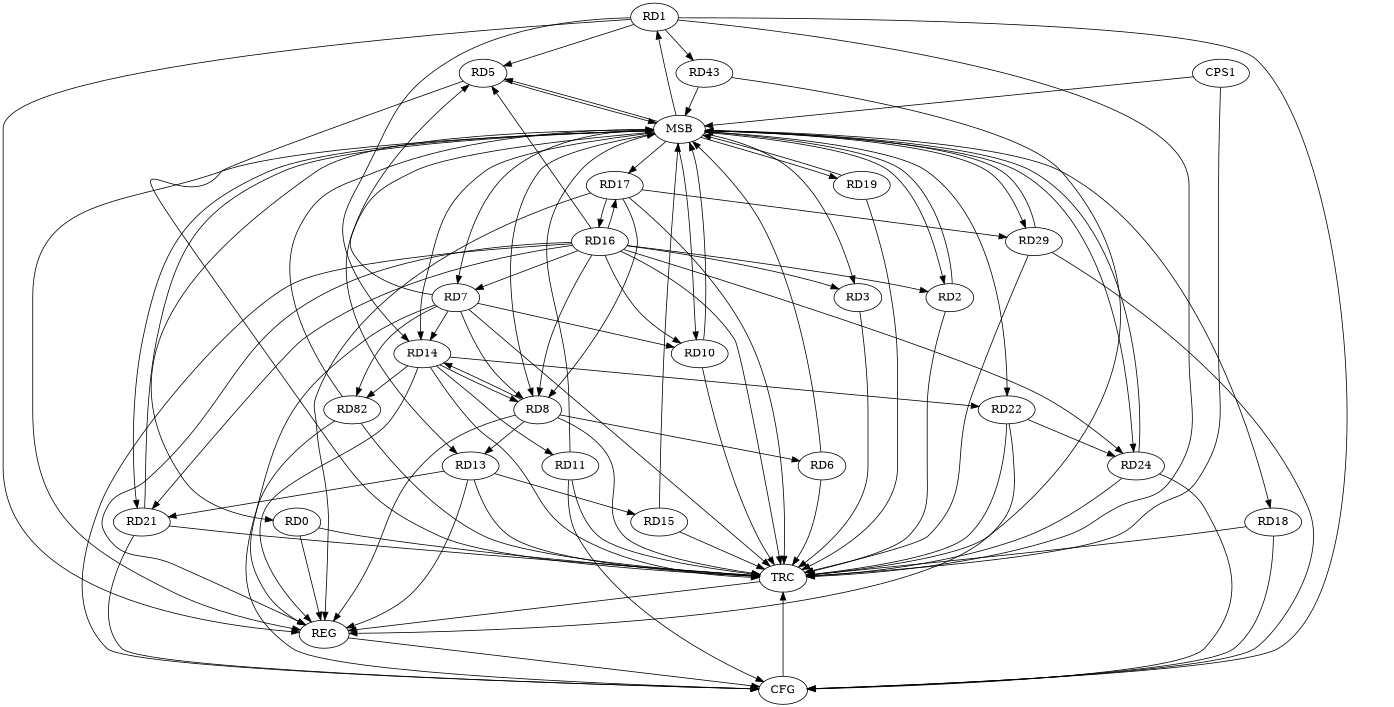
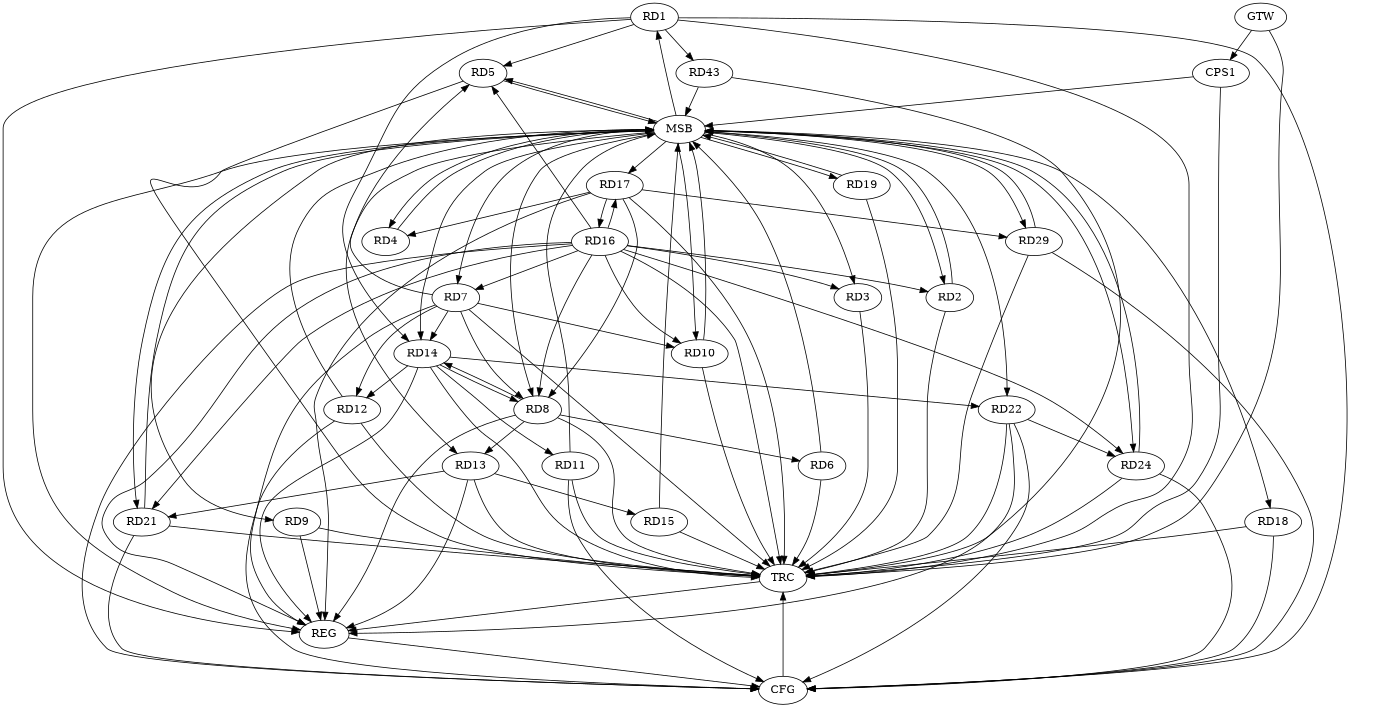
none -> (1261, 17)
none -> (386, 242)
(352, 410) -> (352, 410)
(297, 522) -> (297, 522)
none -> (967, 584)
